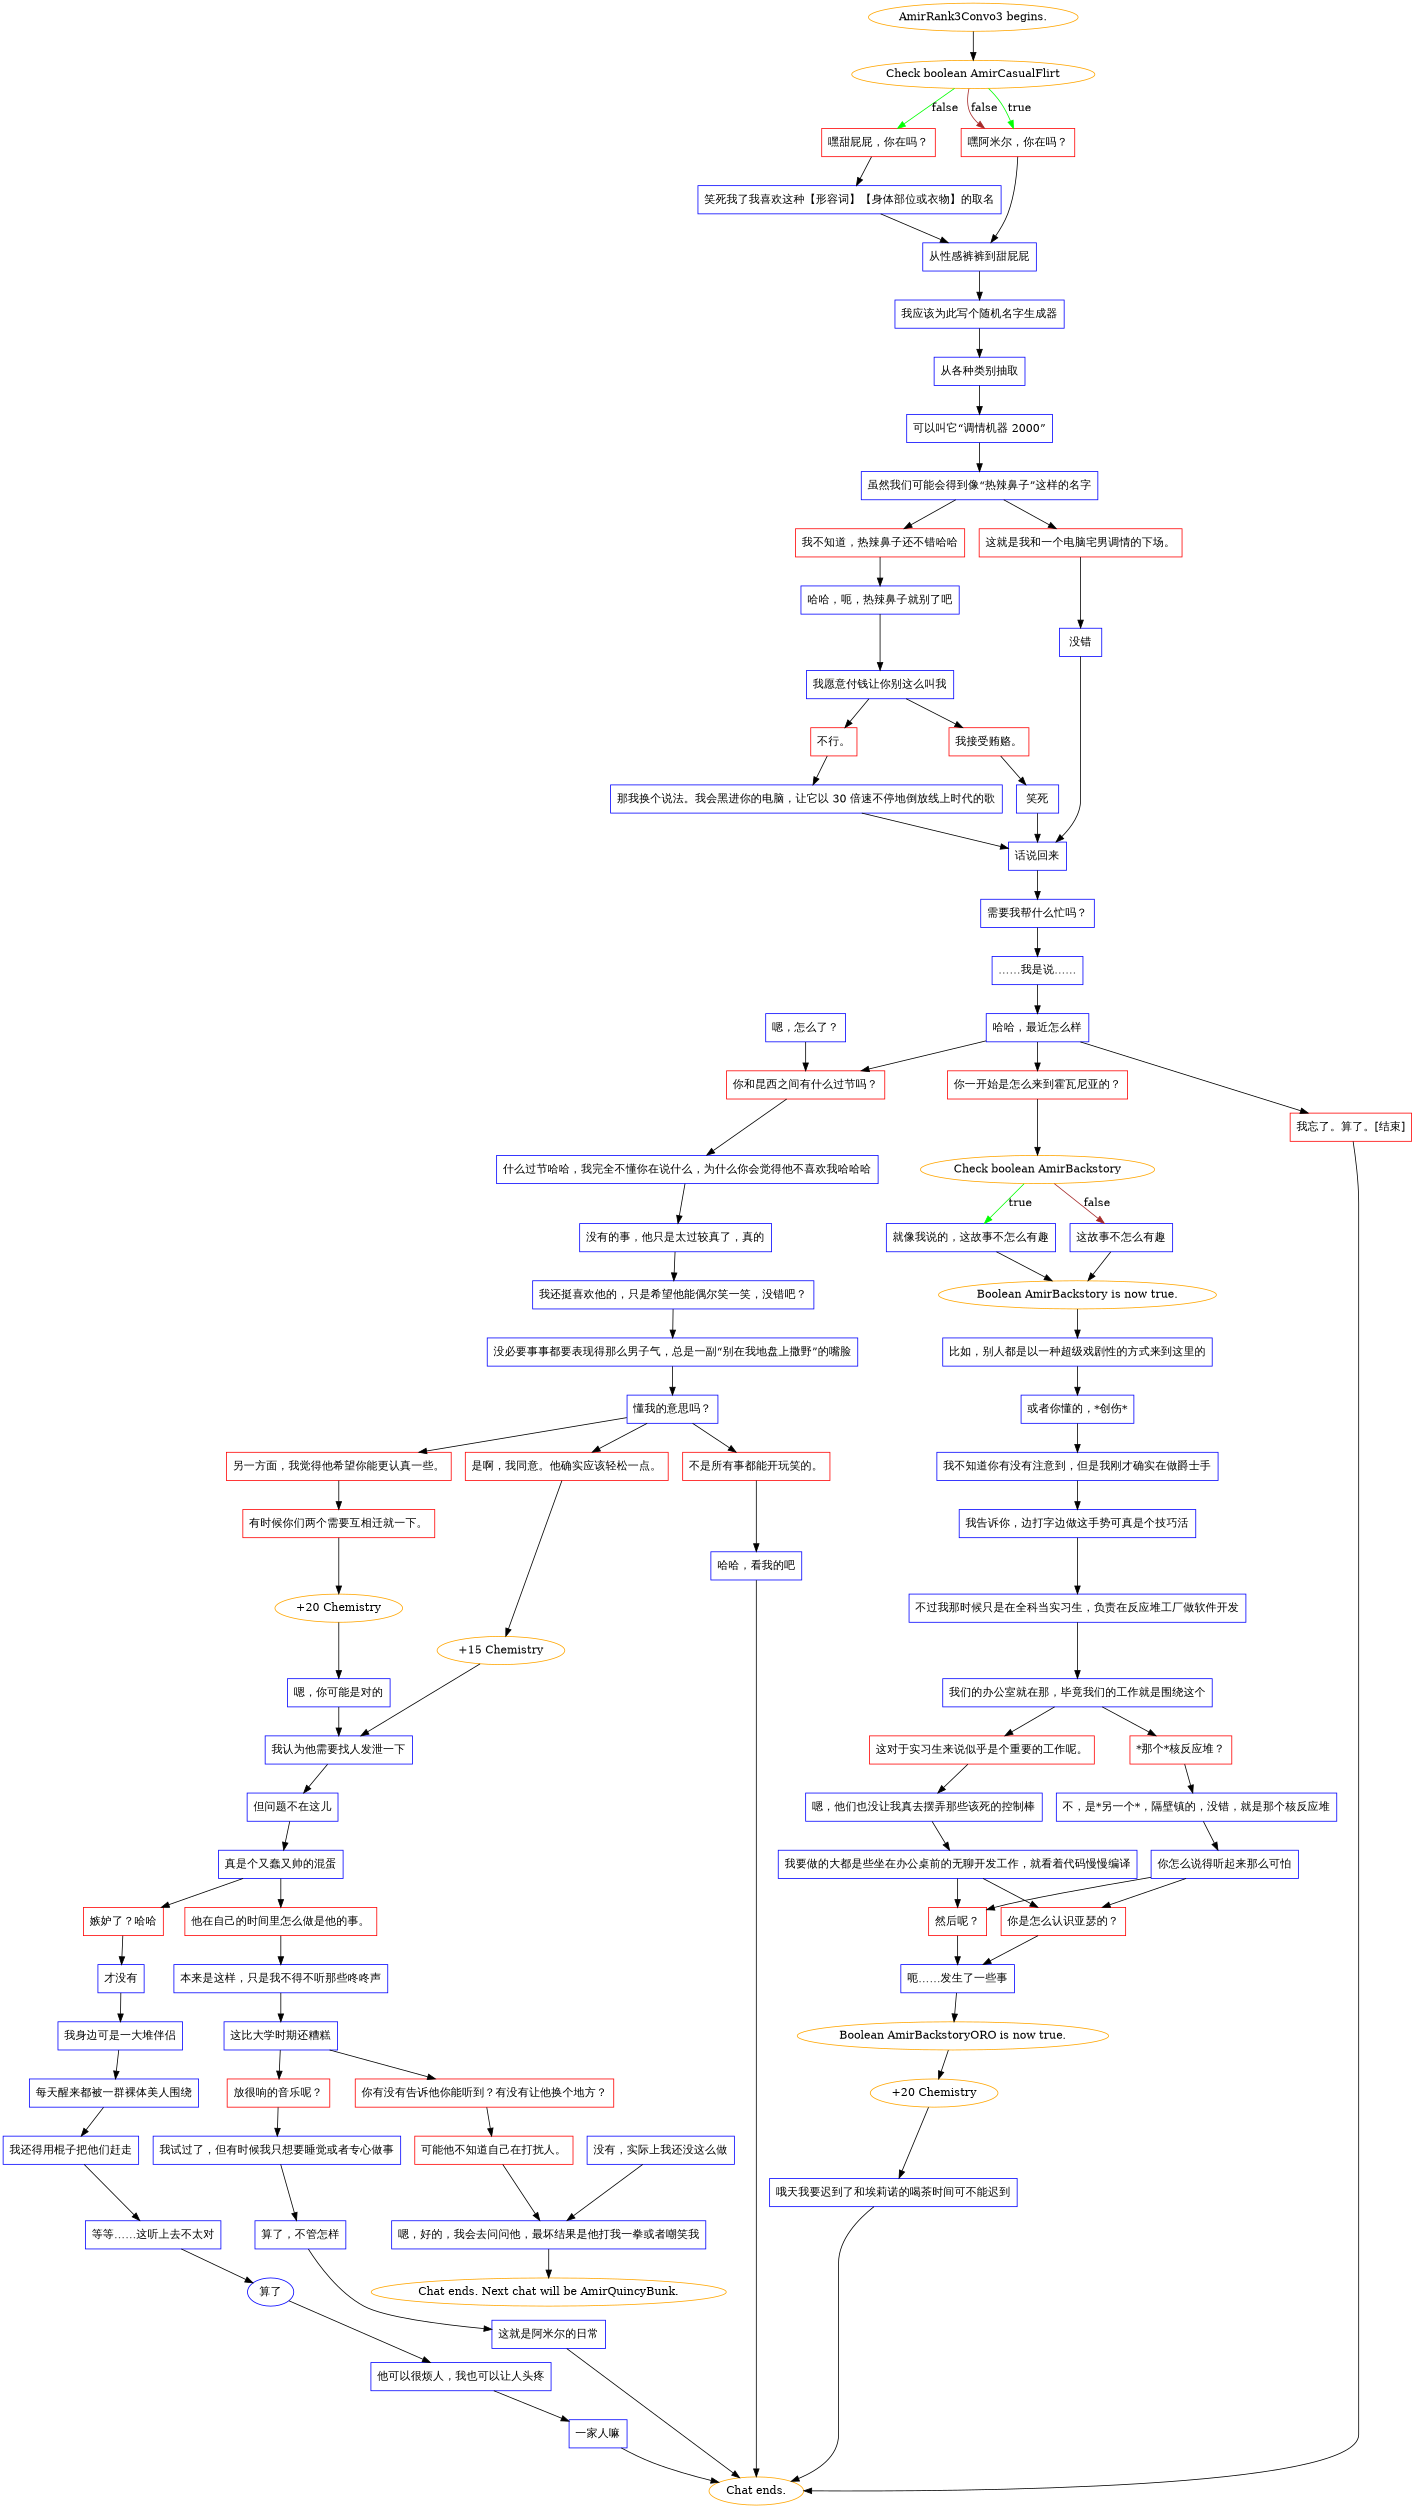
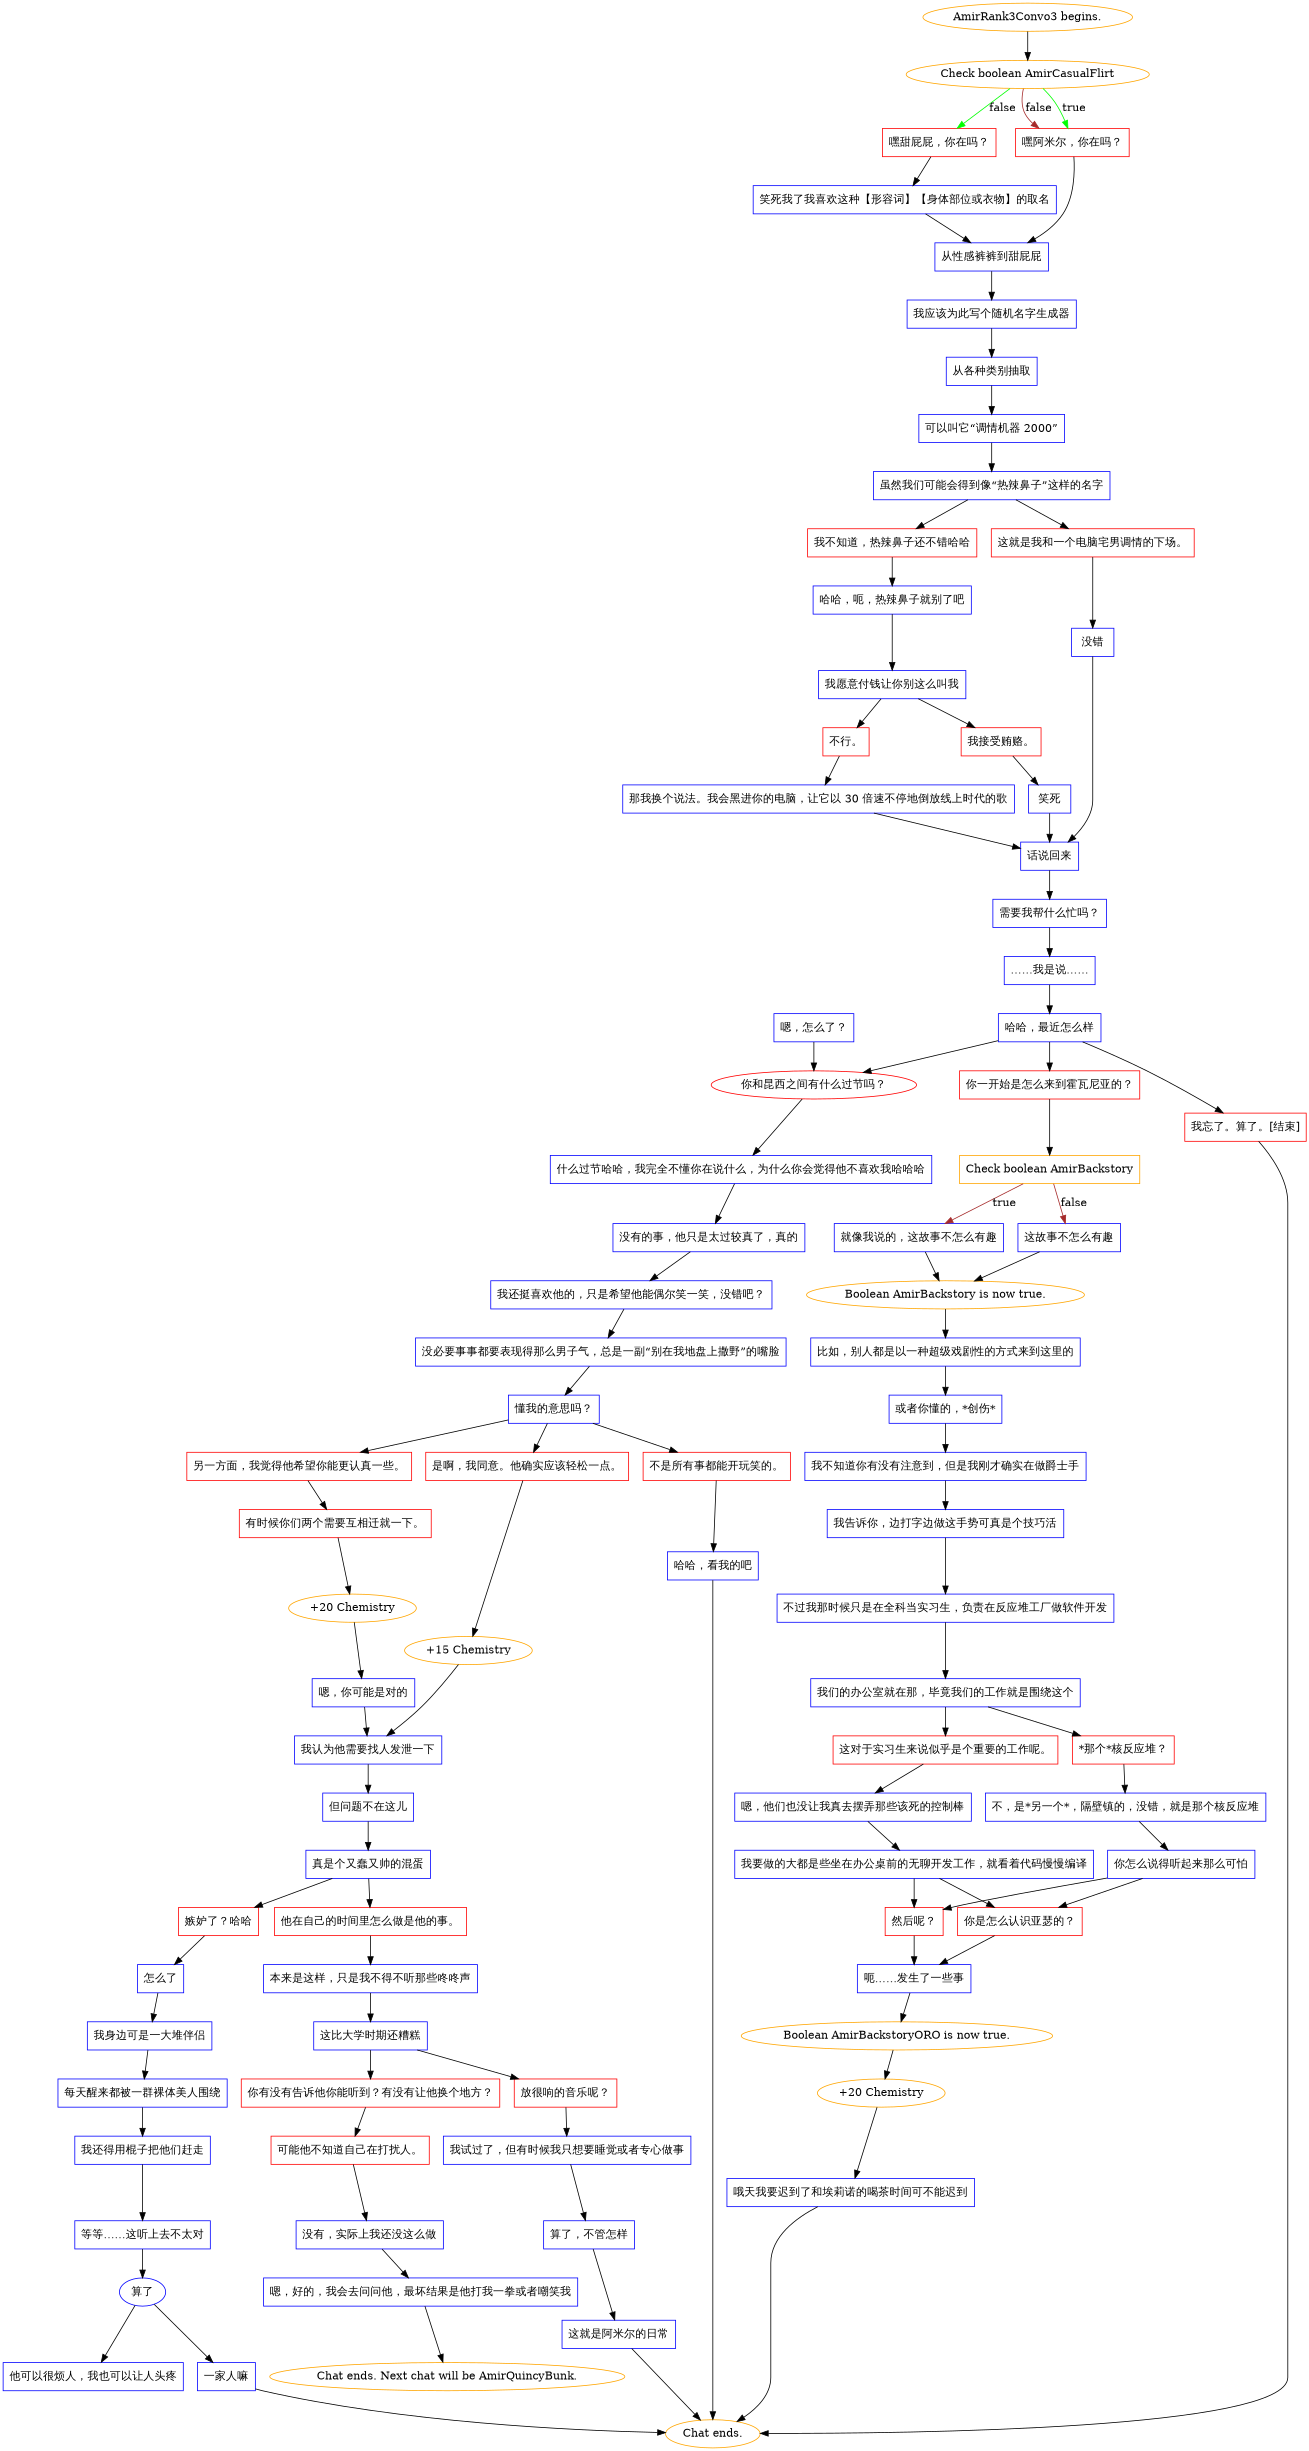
(806, 1085) -> (814, 1085)
(1038, 1170) -> (1050, 1170)
(1007, 1201) -> (988, 1202)
(121, 1979) -> (161, 1979)
(519, 2189) -> (359, 2189)
(528, 2404) -> (181, 2331)
